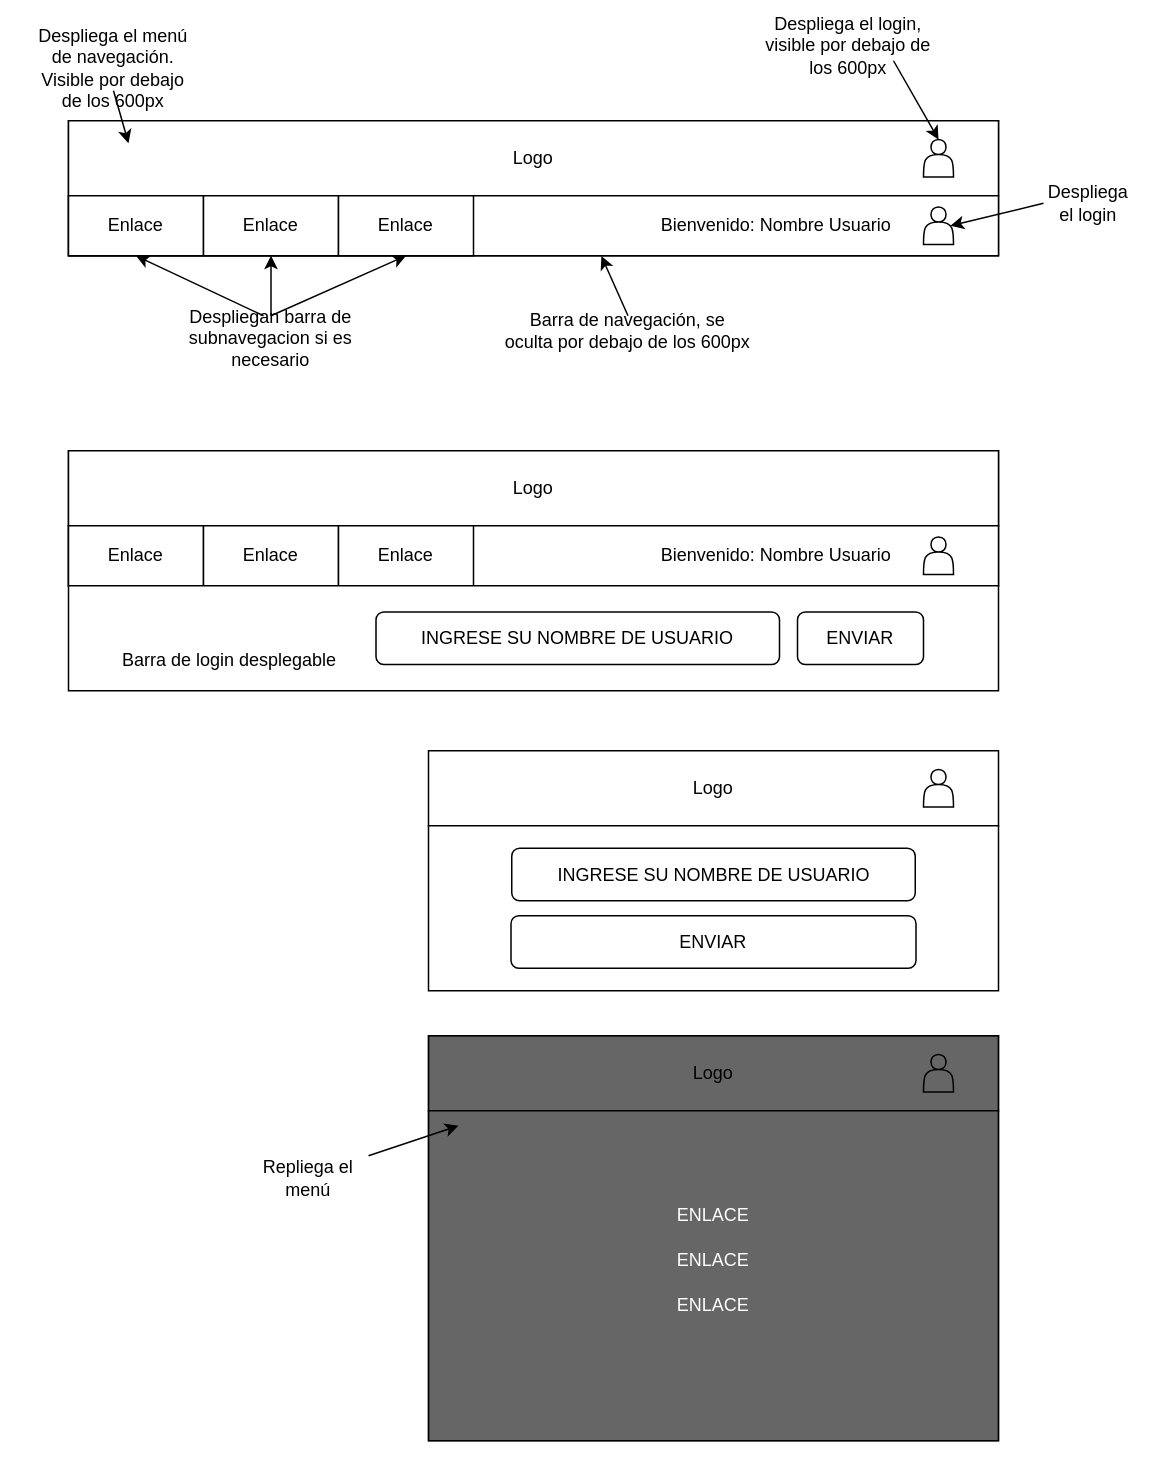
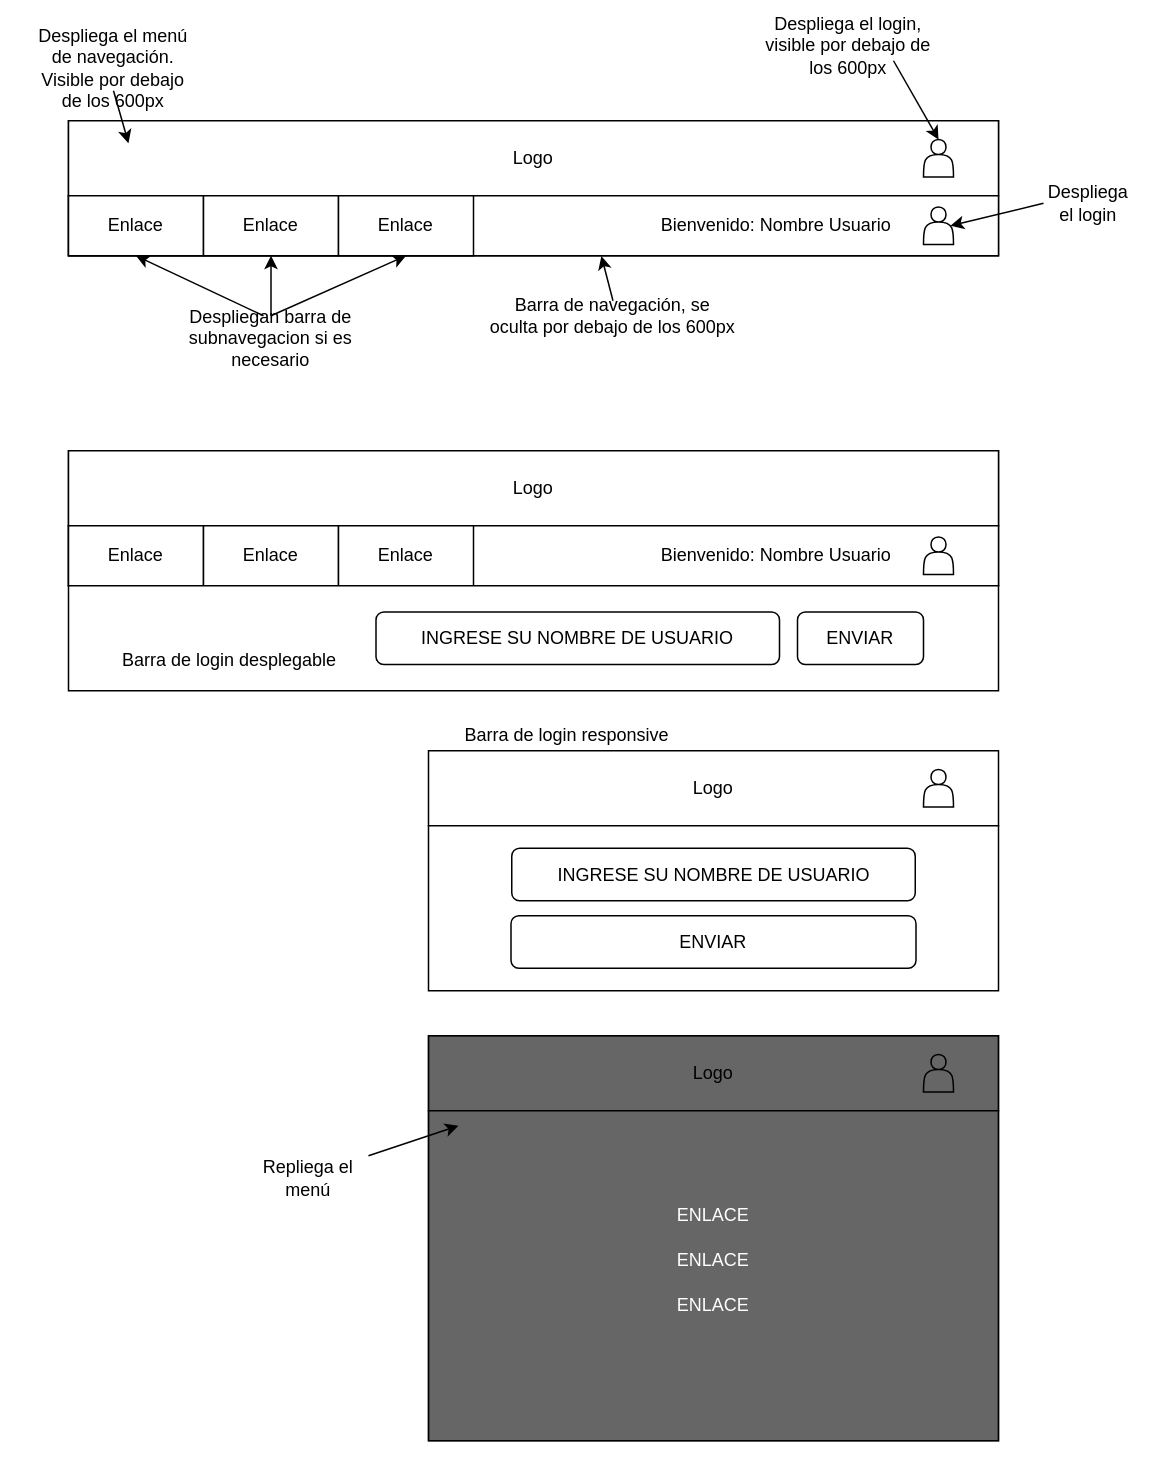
(628, 331) -> (613, 316)
none -> (567, 736)
